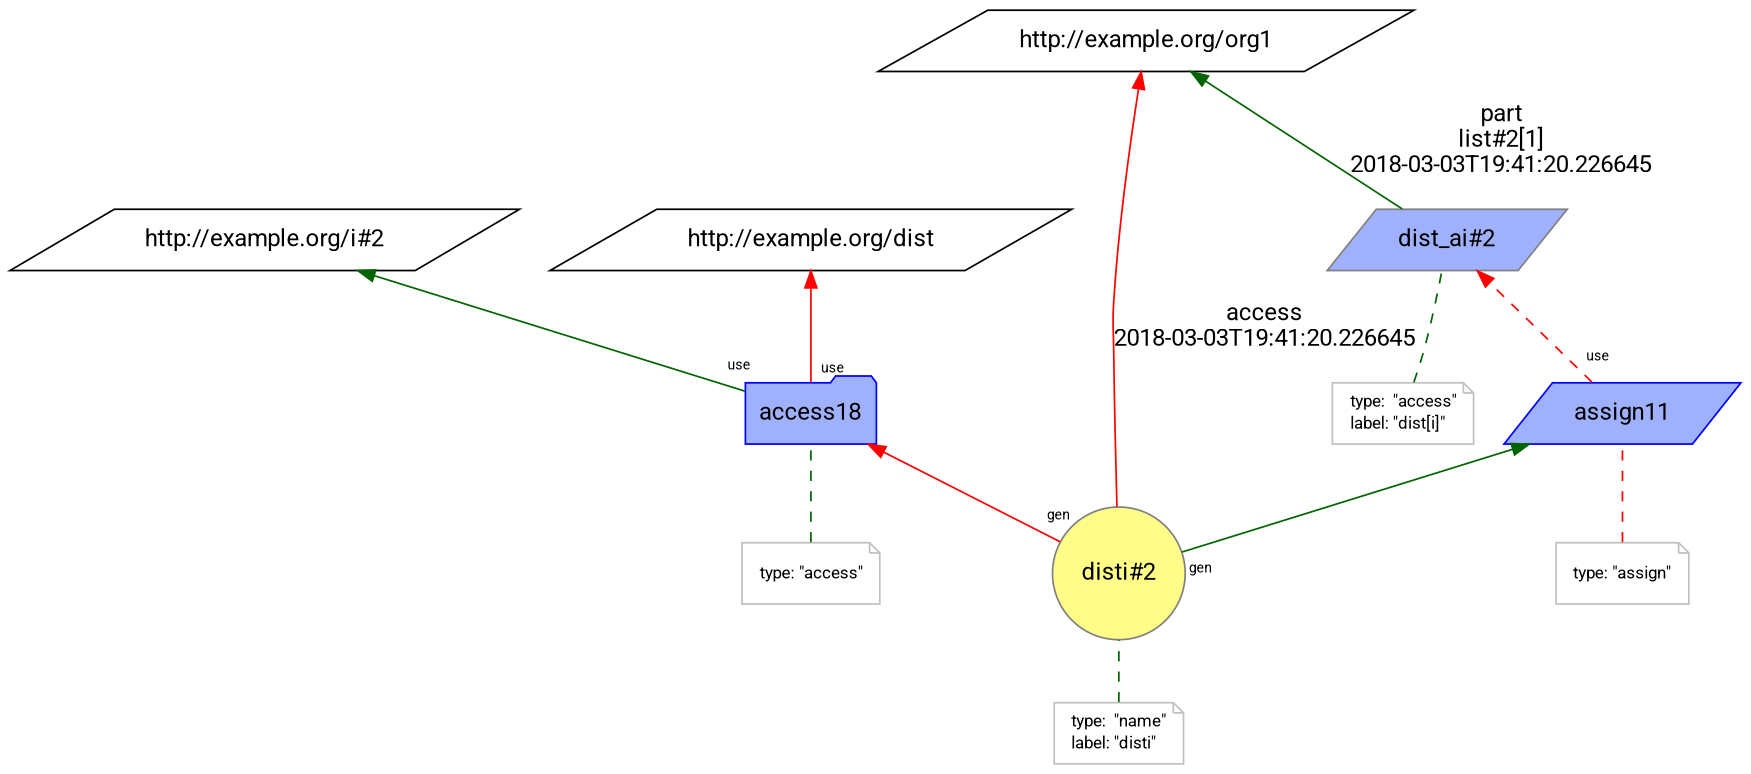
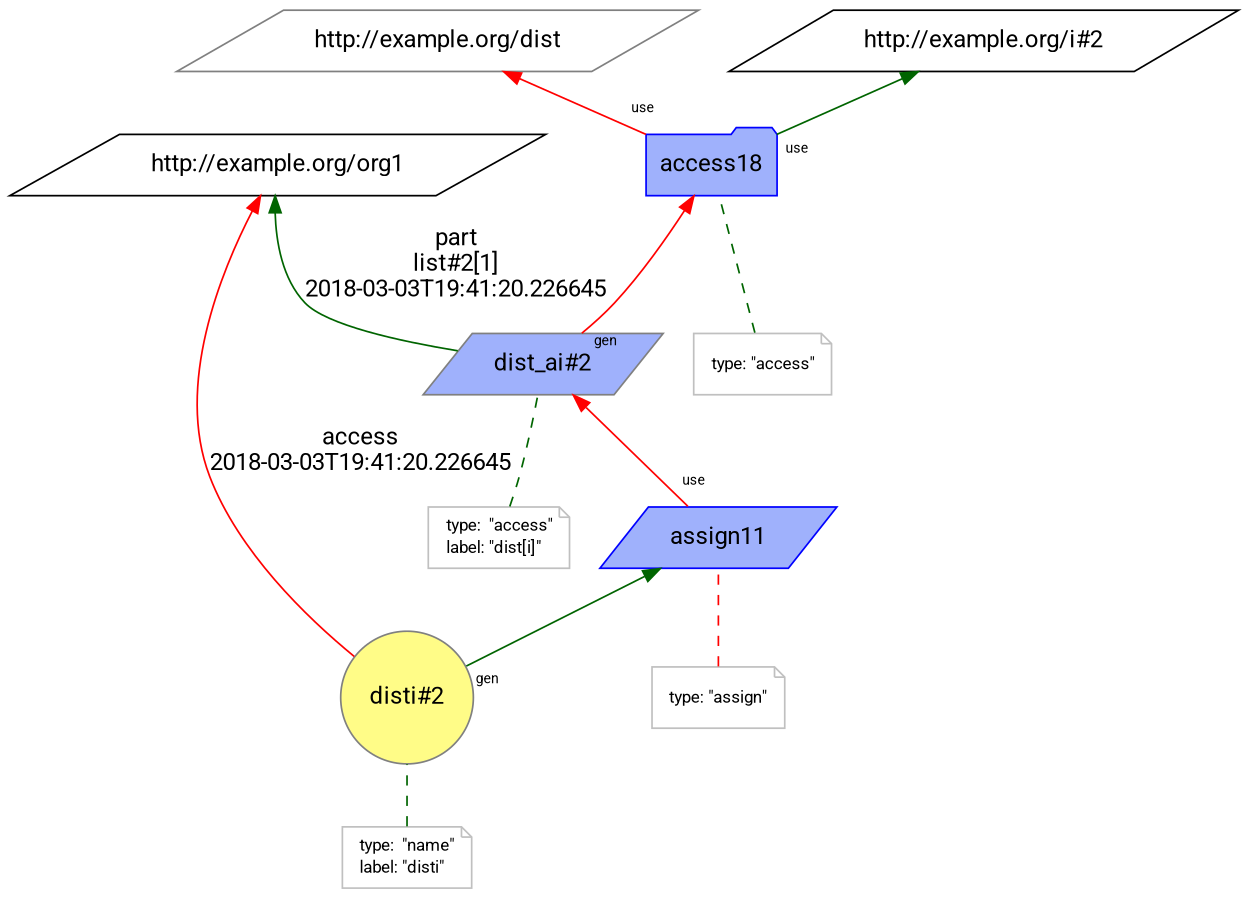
(811, 240) -> (438, 41)
(1541, 333) -> (637, 457)
(972, 497) -> (638, 276)
